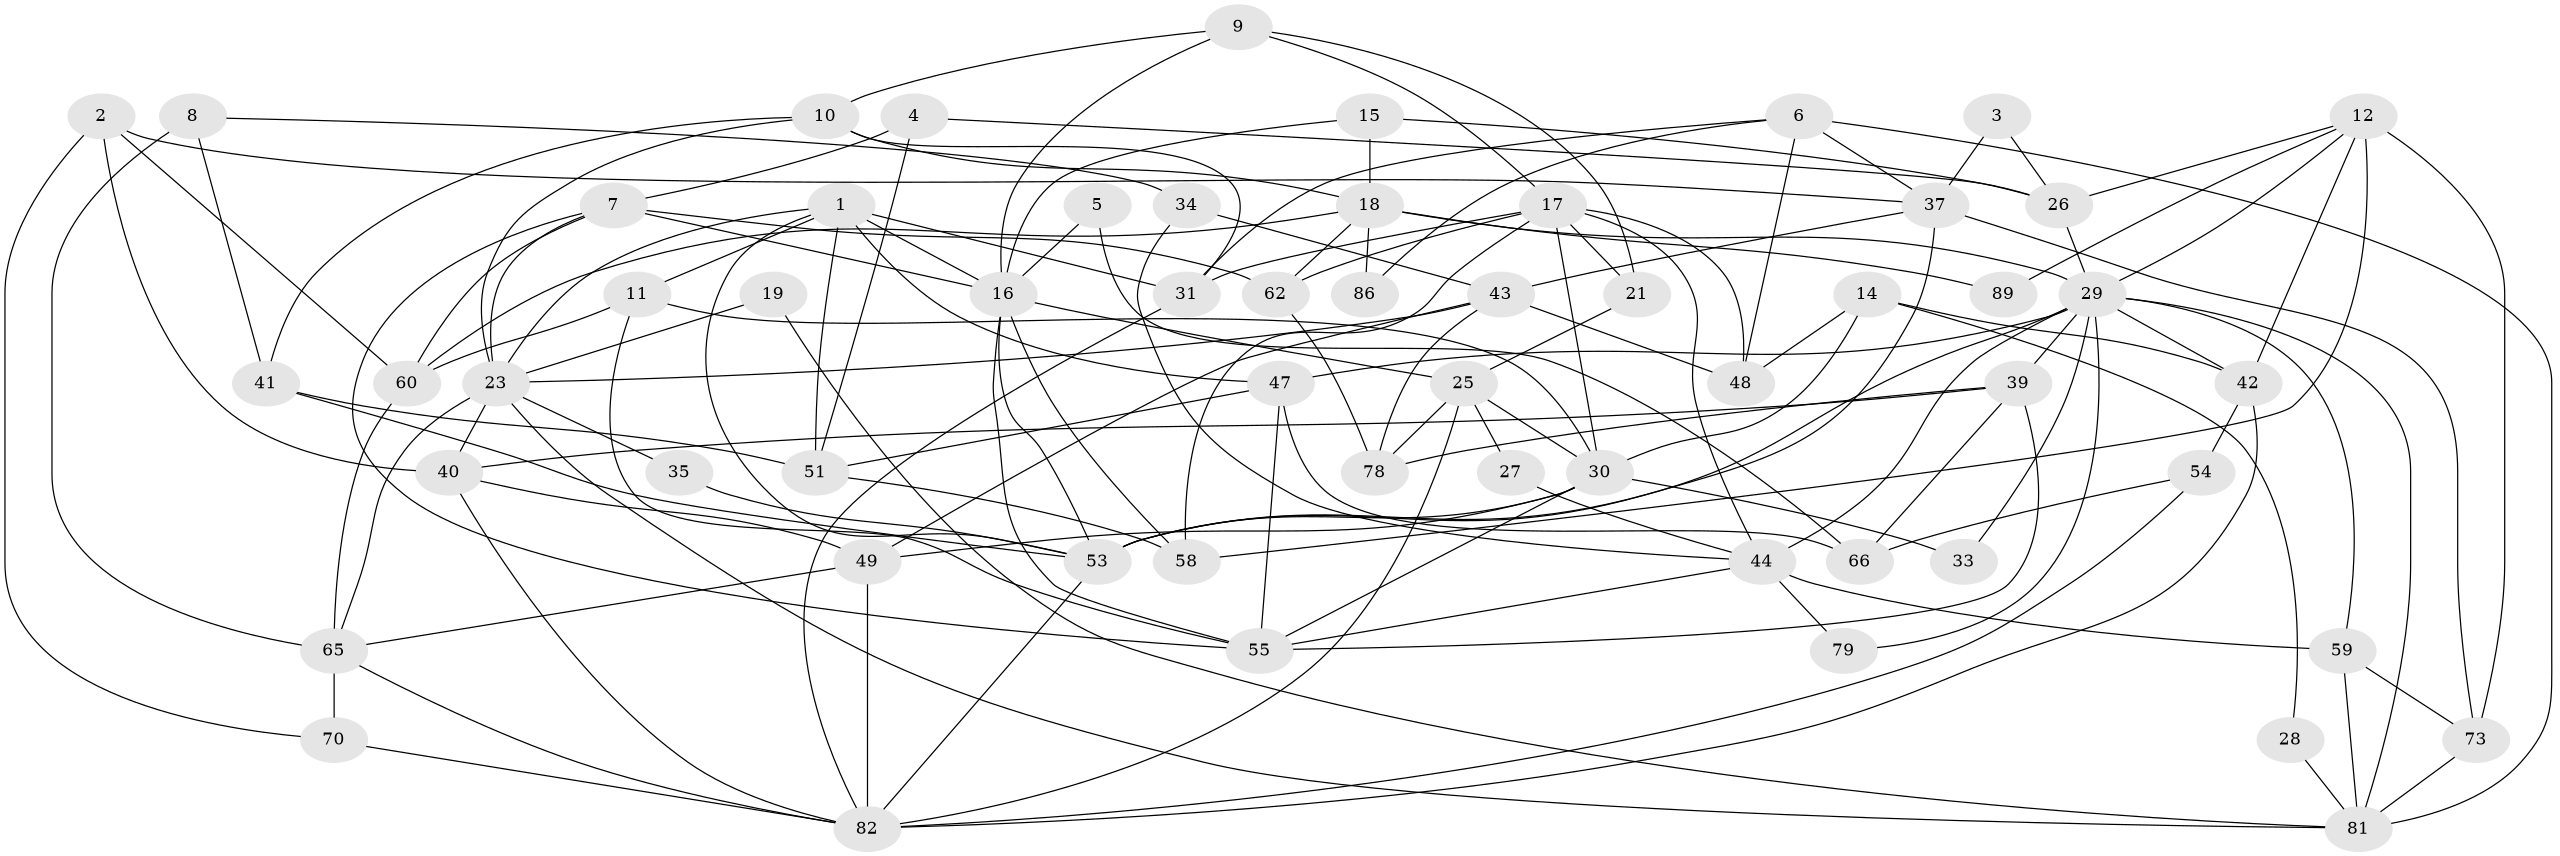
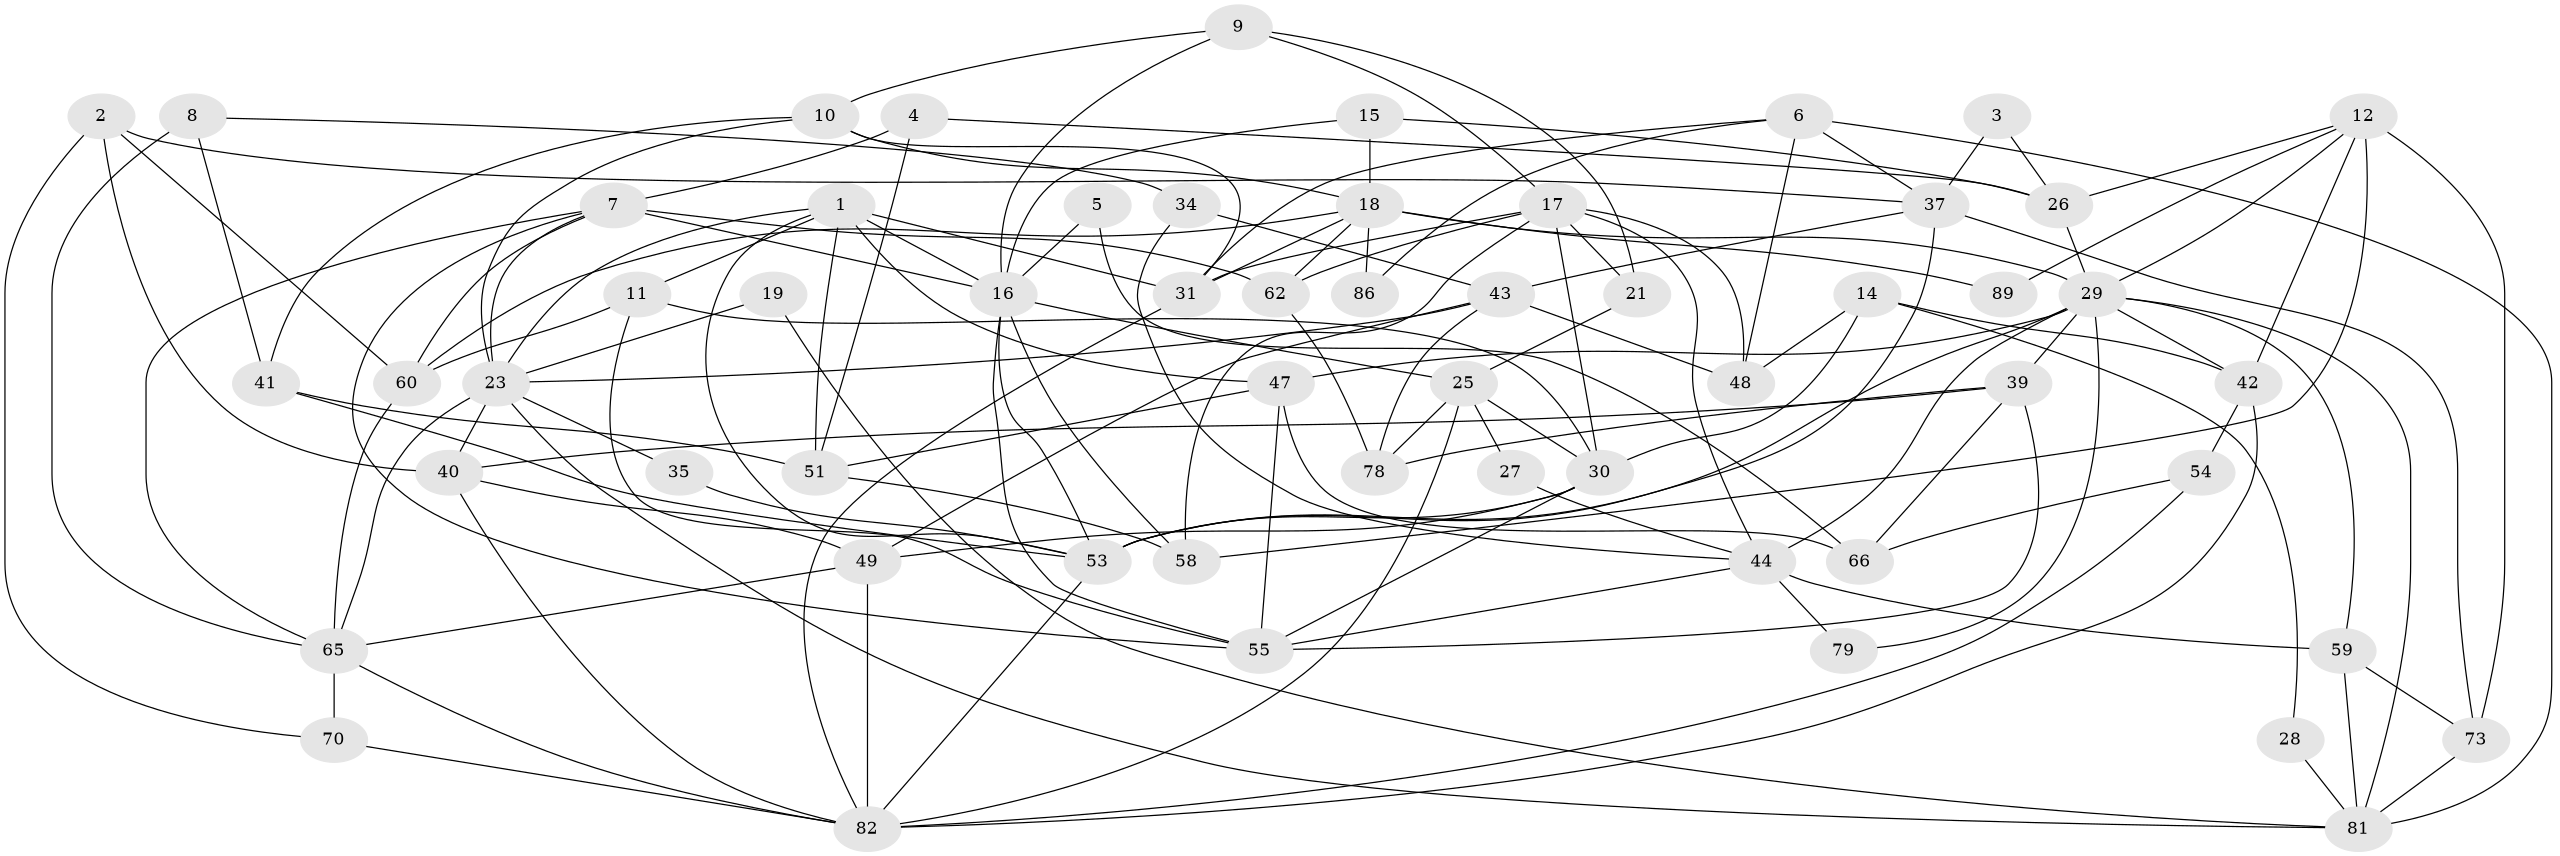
none -> (1278, 250)
none -> (191, 325)
(1964, 562) -> none
